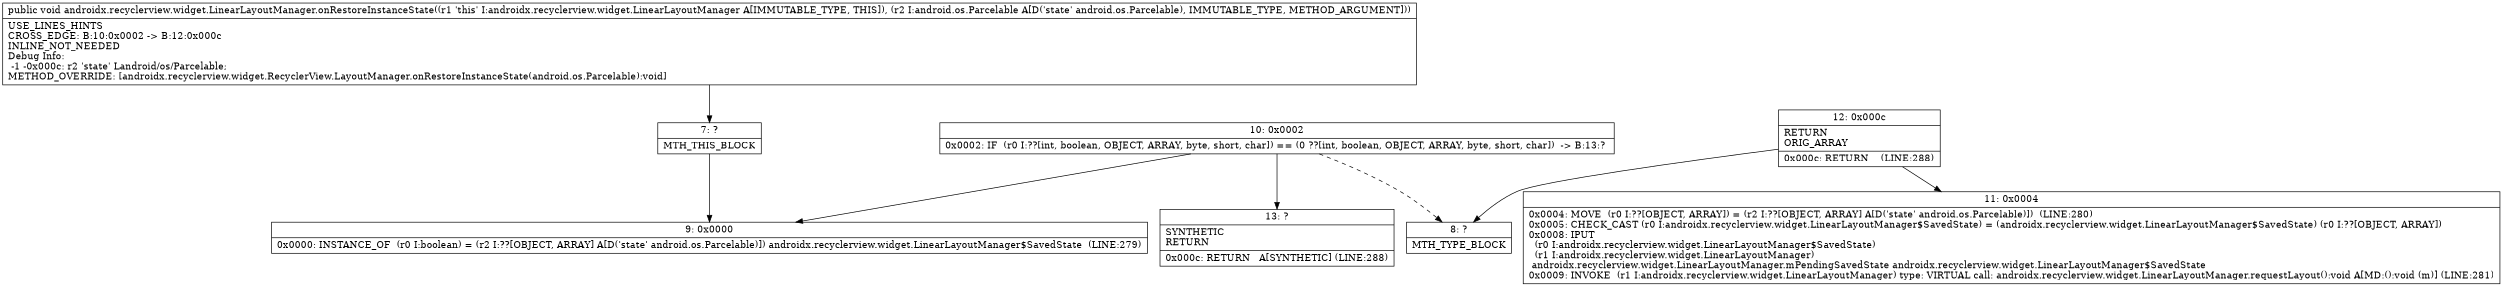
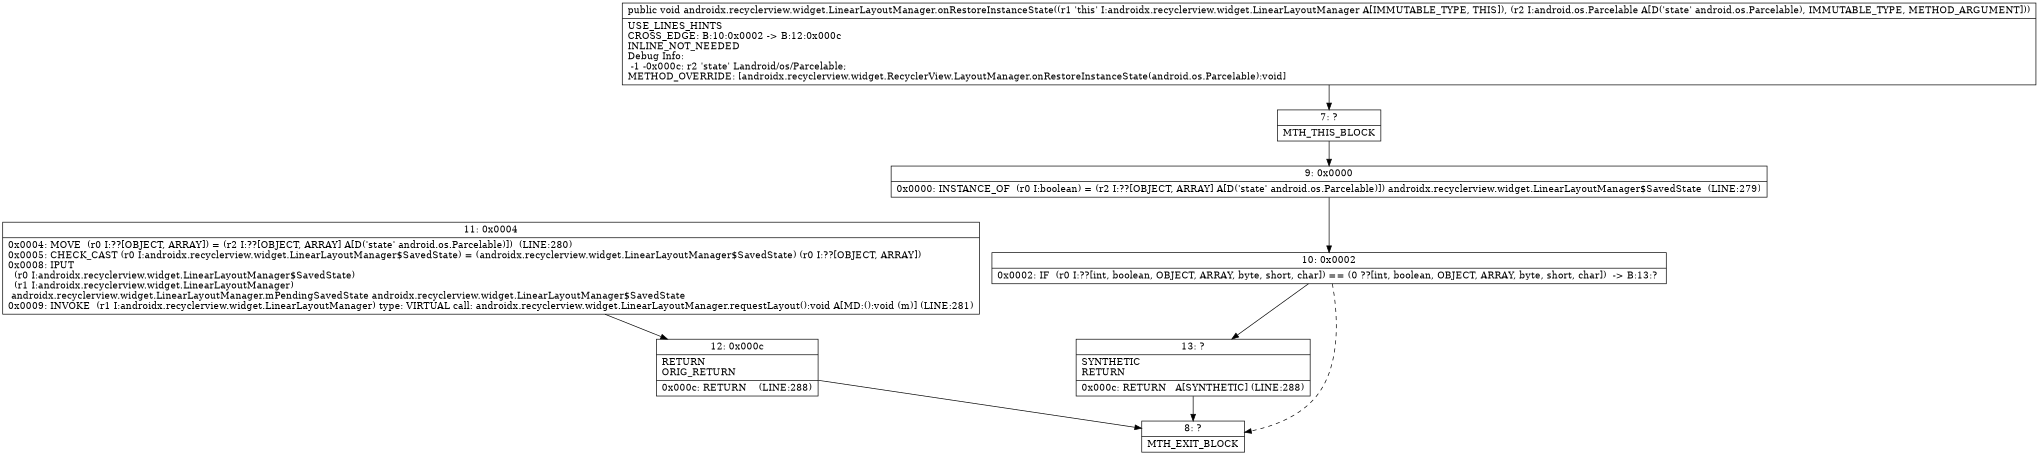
(1816, 143) -> (699, 372)
(1919, 177) -> (633, 325)
(997, 187) -> (1329, 222)
(1459, 245) -> (1193, 444)
none -> (1193, 405)
